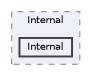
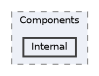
(46, 21) -> (50, 21)
